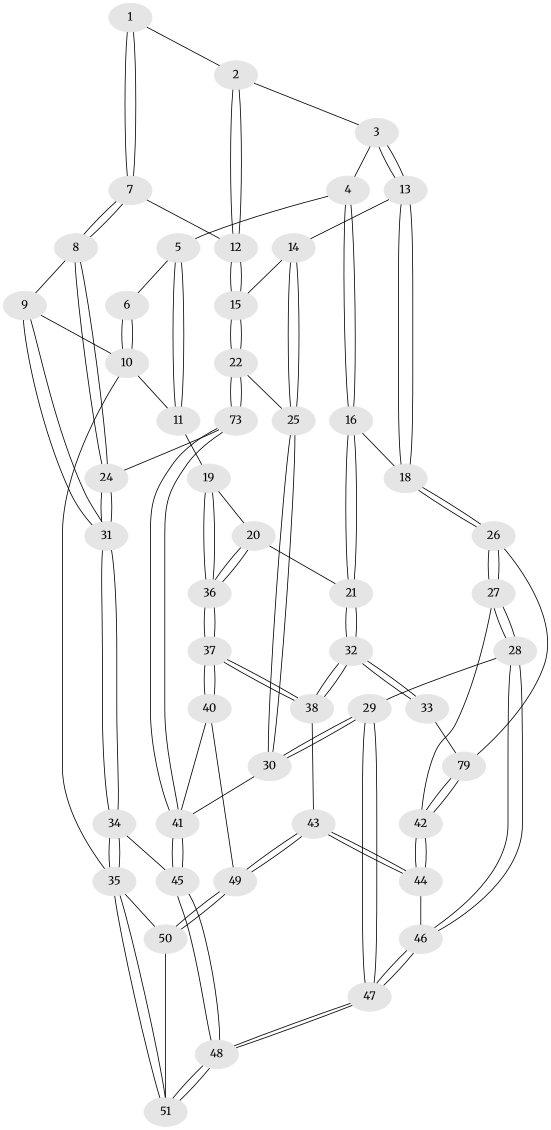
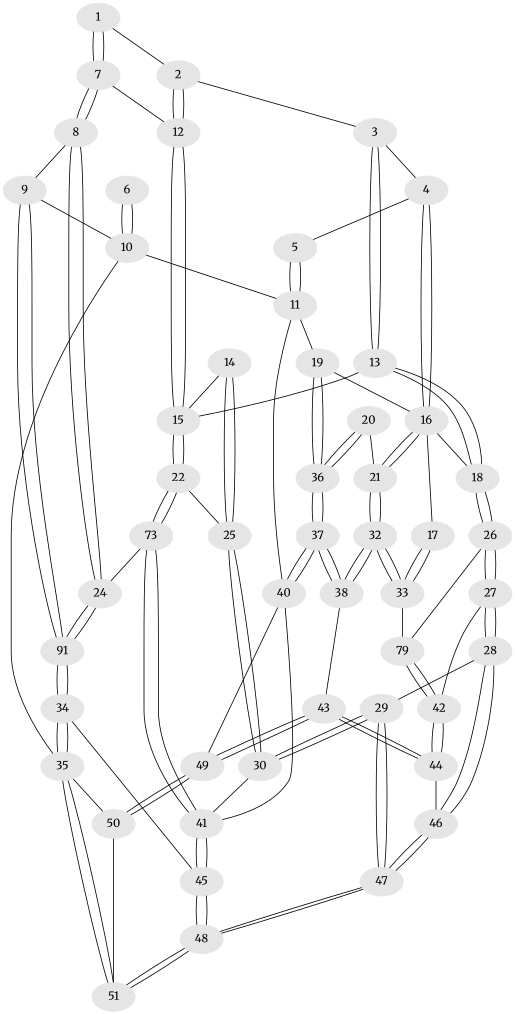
(357, 215) -> (284, 397)
(153, 277) -> none
none -> (274, 449)
(231, 507) -> (372, 392)
(106, 536) -> (62, 651)
none -> (433, 536)
